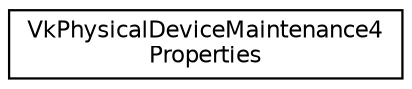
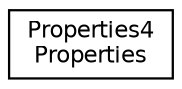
(206, 44) -> (91, 44)
